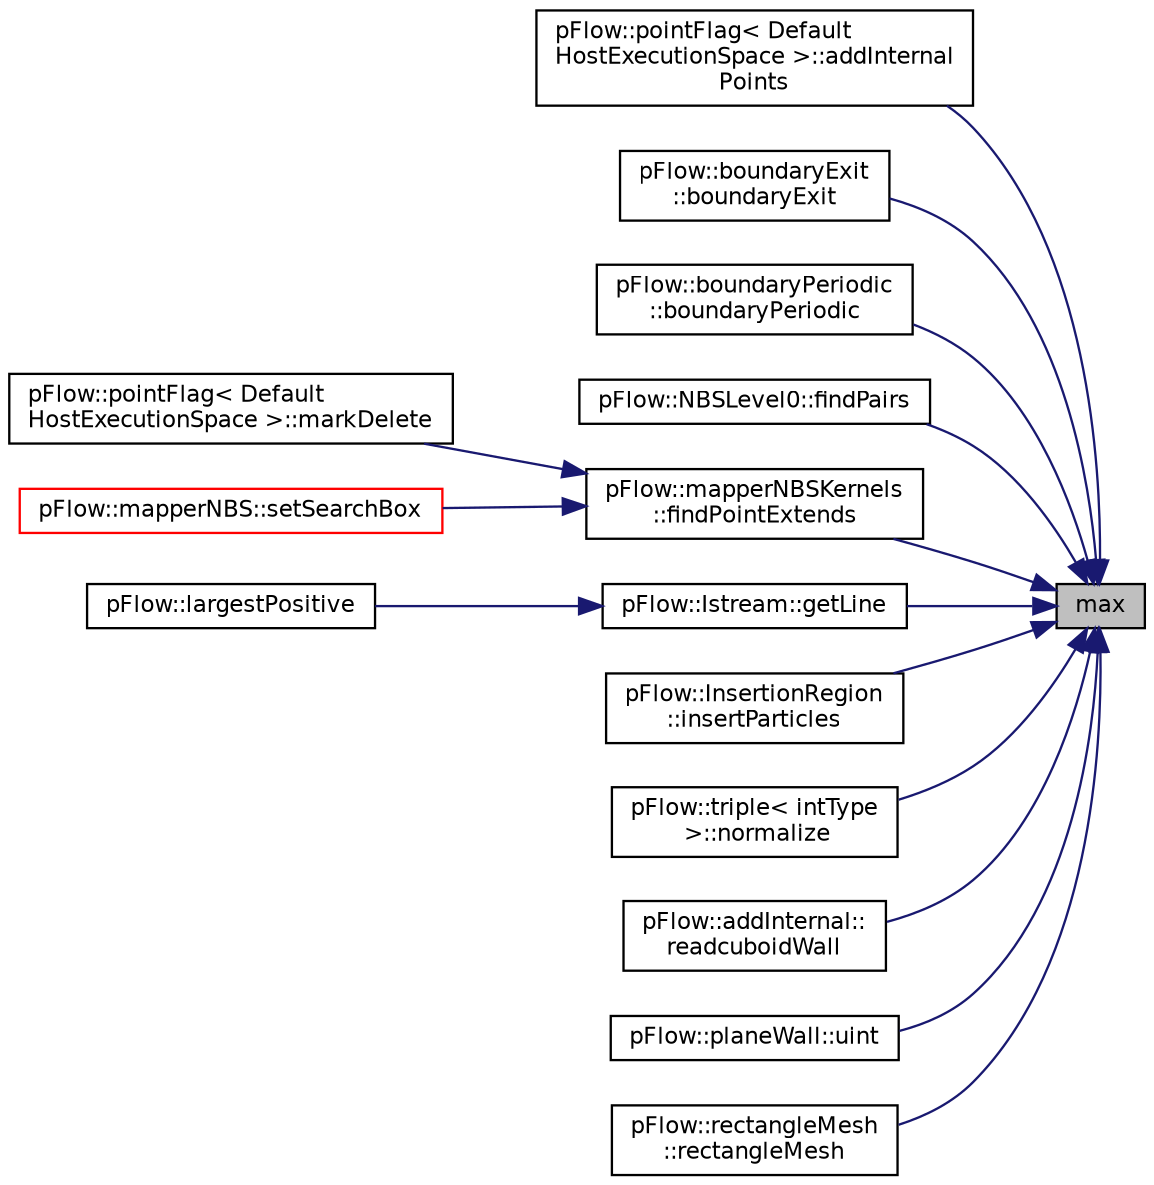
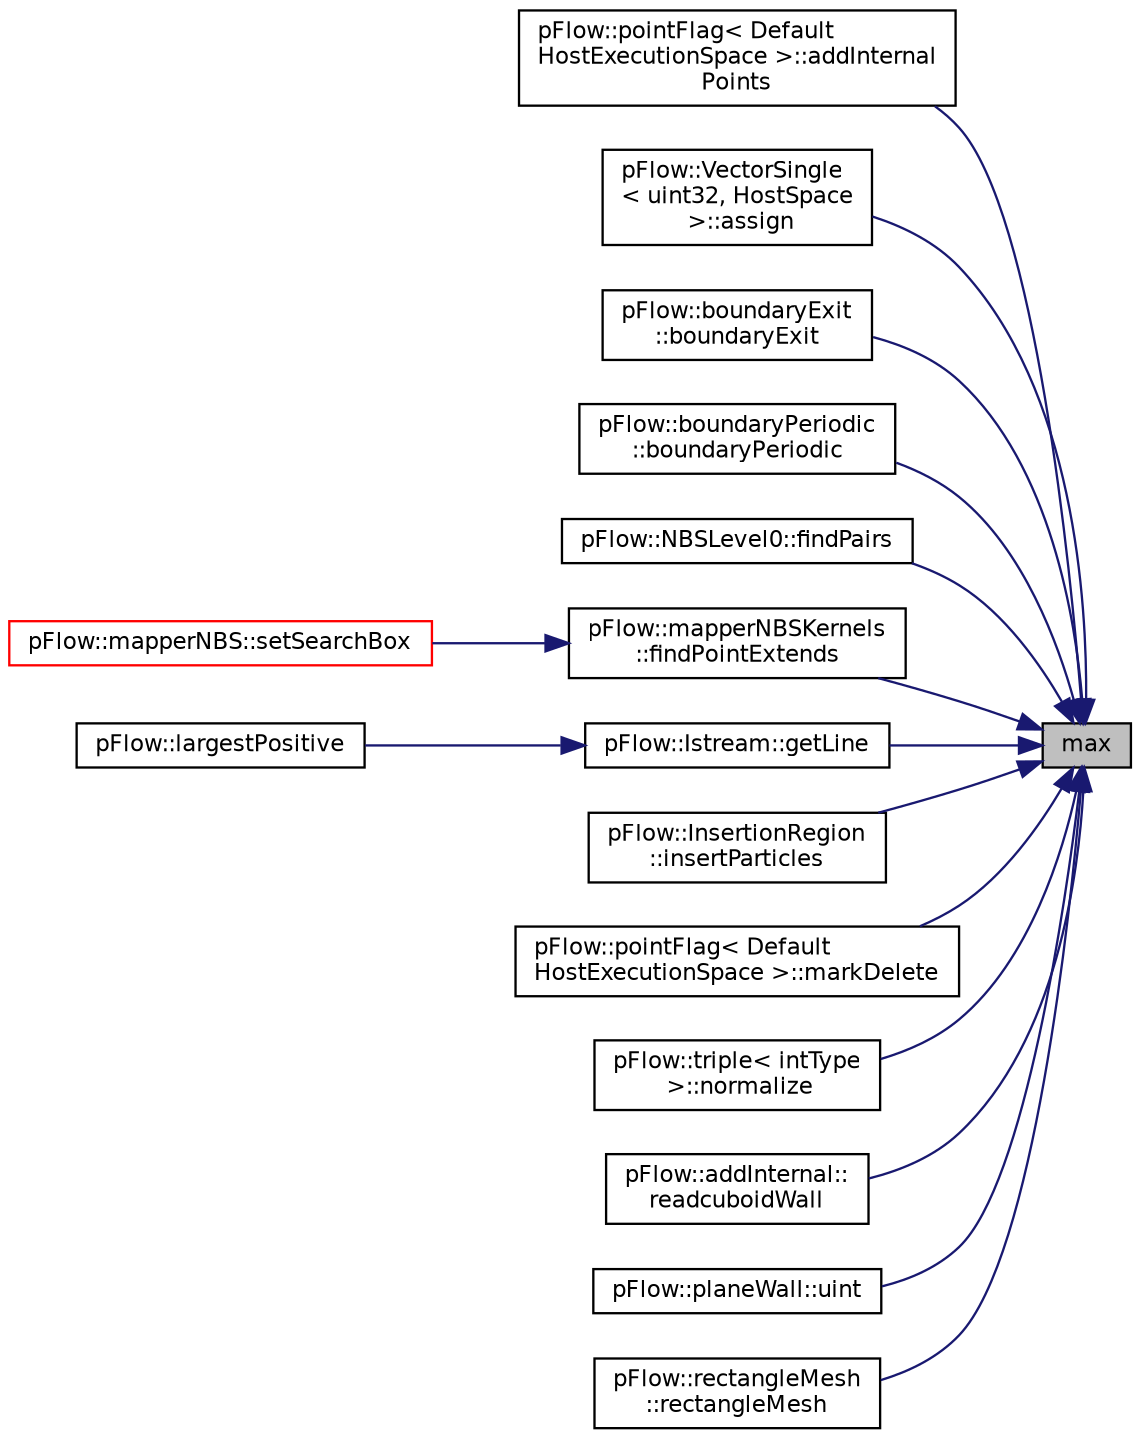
none -> (737, 197)
(493, 456) -> (1002, 869)
